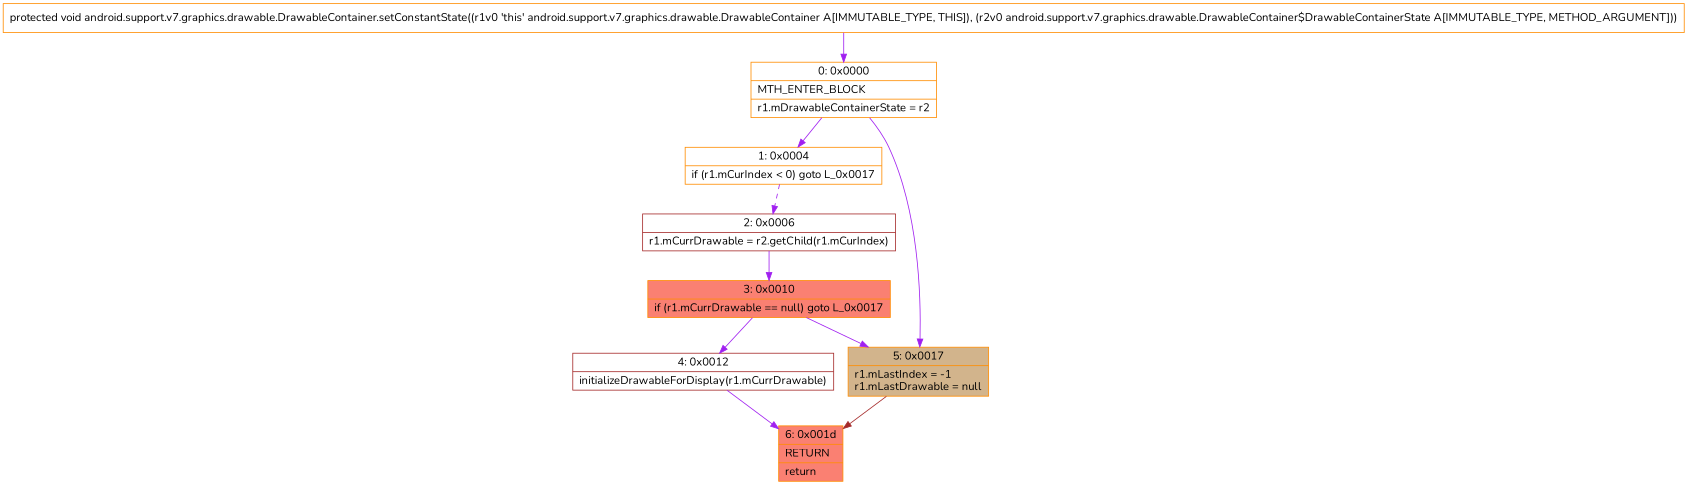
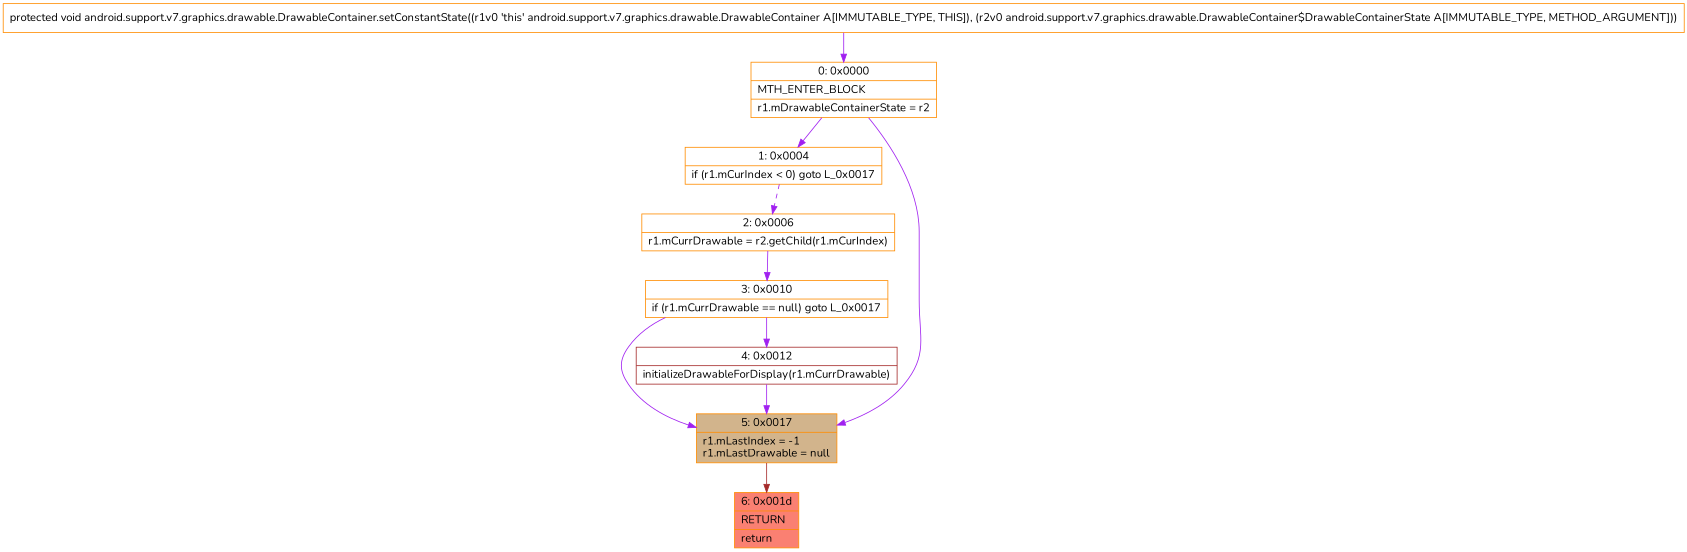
(769, 232) -> (768, 232)
(769, 299) -> (767, 299)
(750, 407) -> (767, 395)
